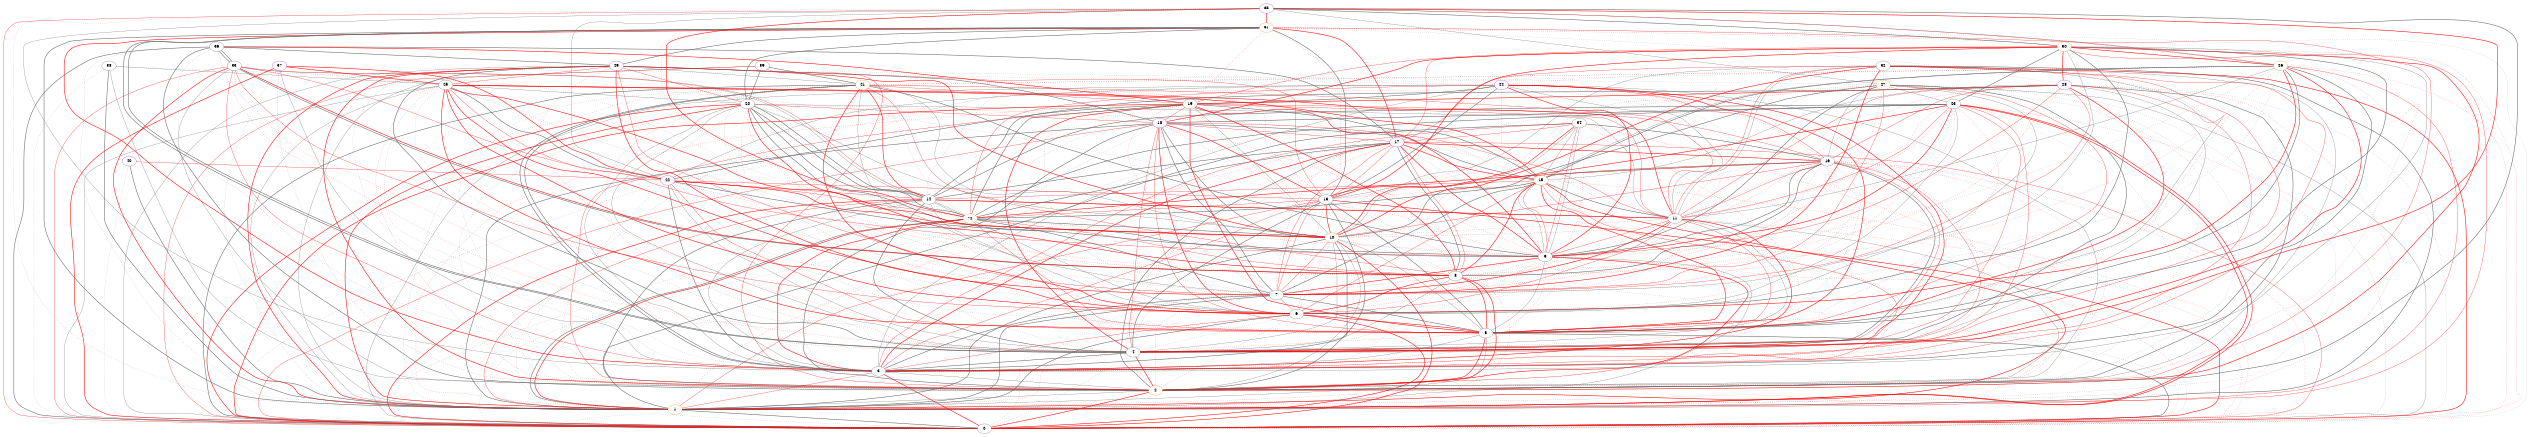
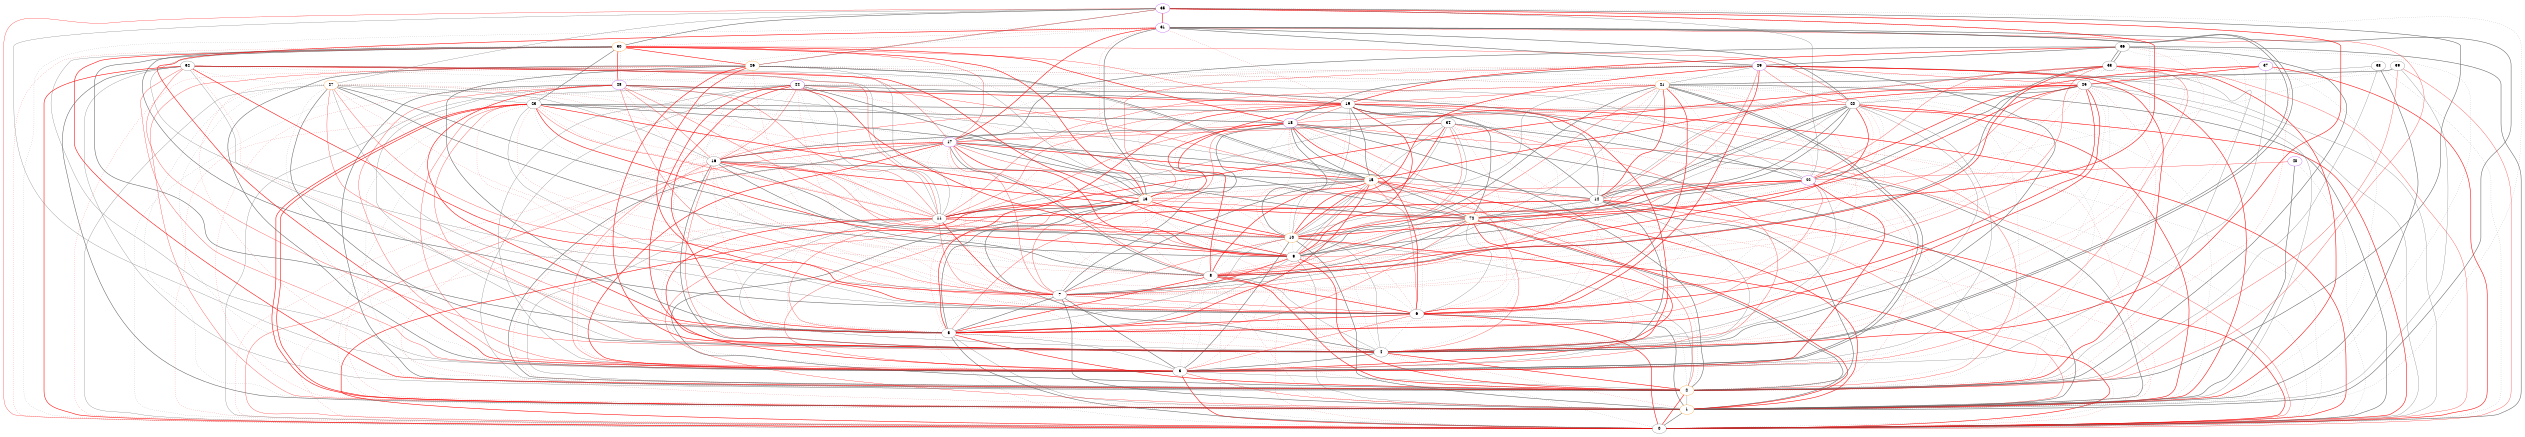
(1266, 28) -> (1163, 28)
(755, 84) -> (2206, 79)
(1326, 199) -> (1145, 199)
(839, 255) -> (1600, 270)
(1108, 293) -> (1554, 300)
(724, 331) -> (1801, 350)
(2209, 398) -> (1242, 49)
